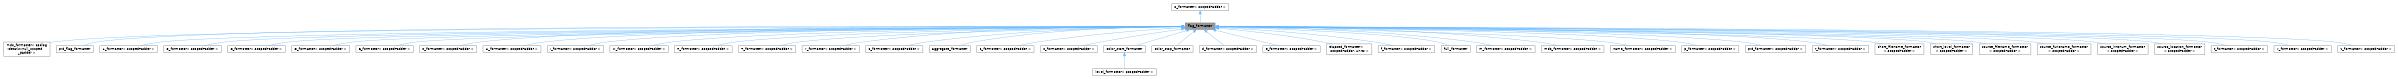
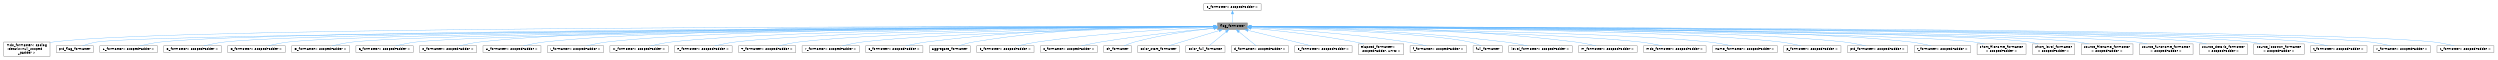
none -> (1118, 49)
(1172, 49) -> (1205, 49)
(2123, 49) -> (2223, 49)
(1124, 62) -> (1438, 35)
